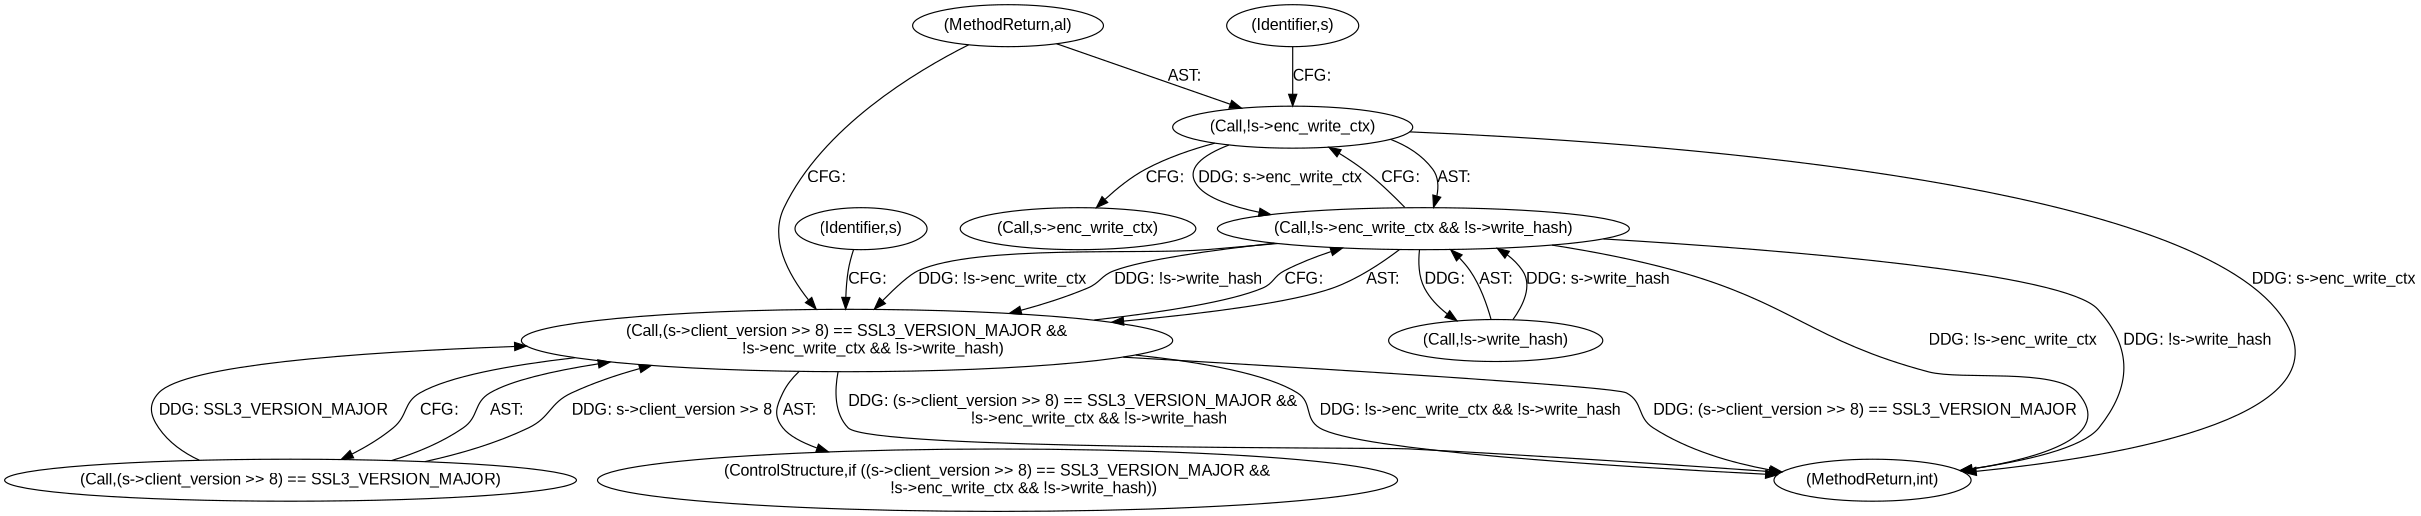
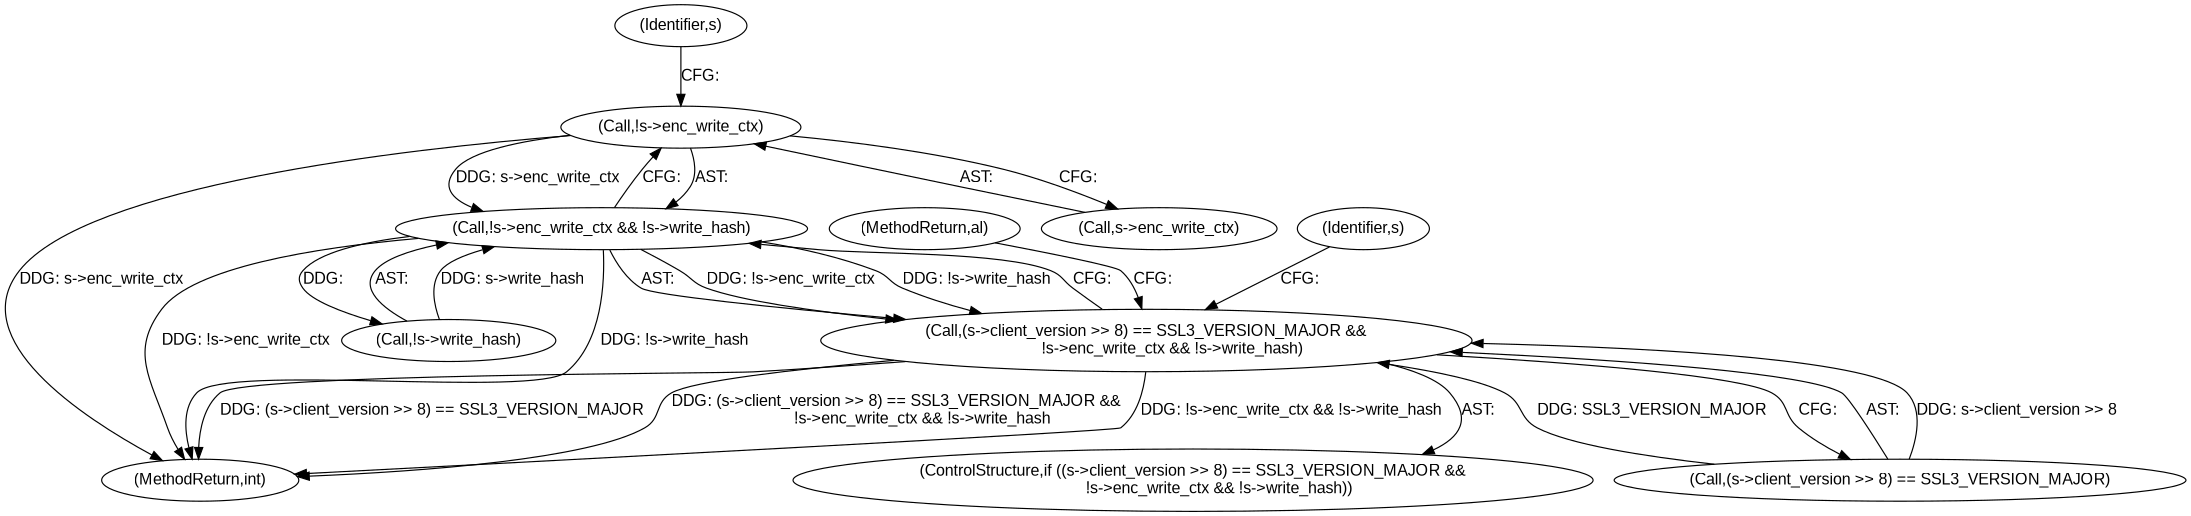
(1143, 74) -> (925, 180)
